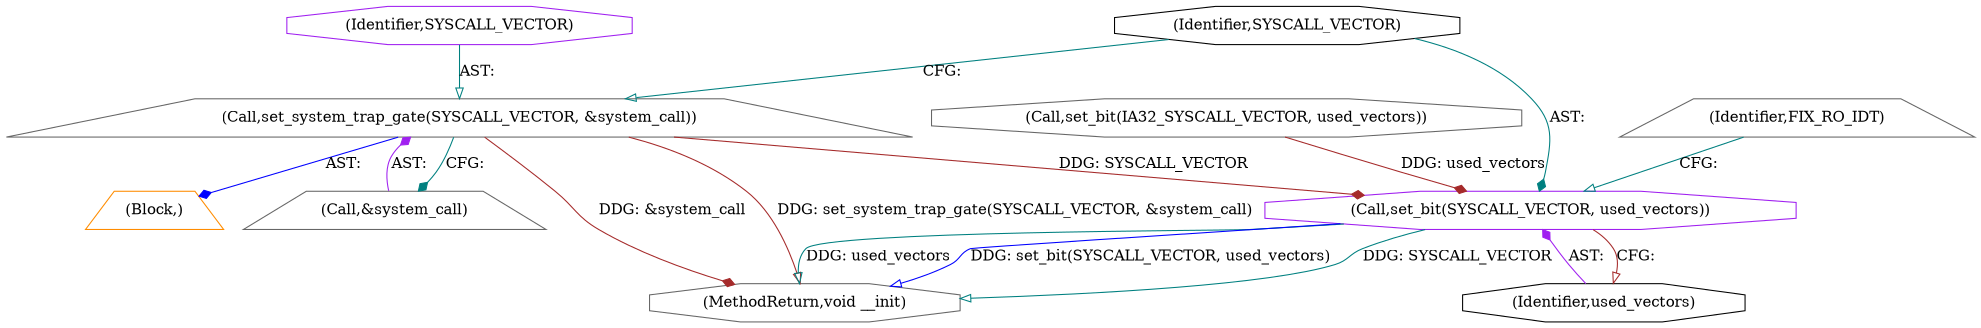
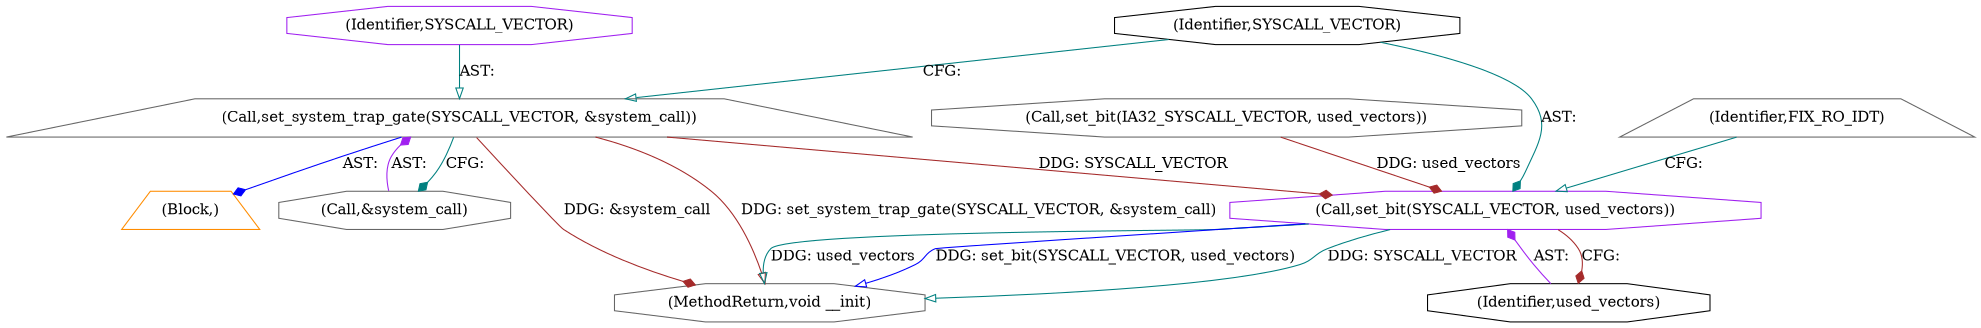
(395, 210) -> (395, 210)
(1613, 248) -> (1577, 247)
